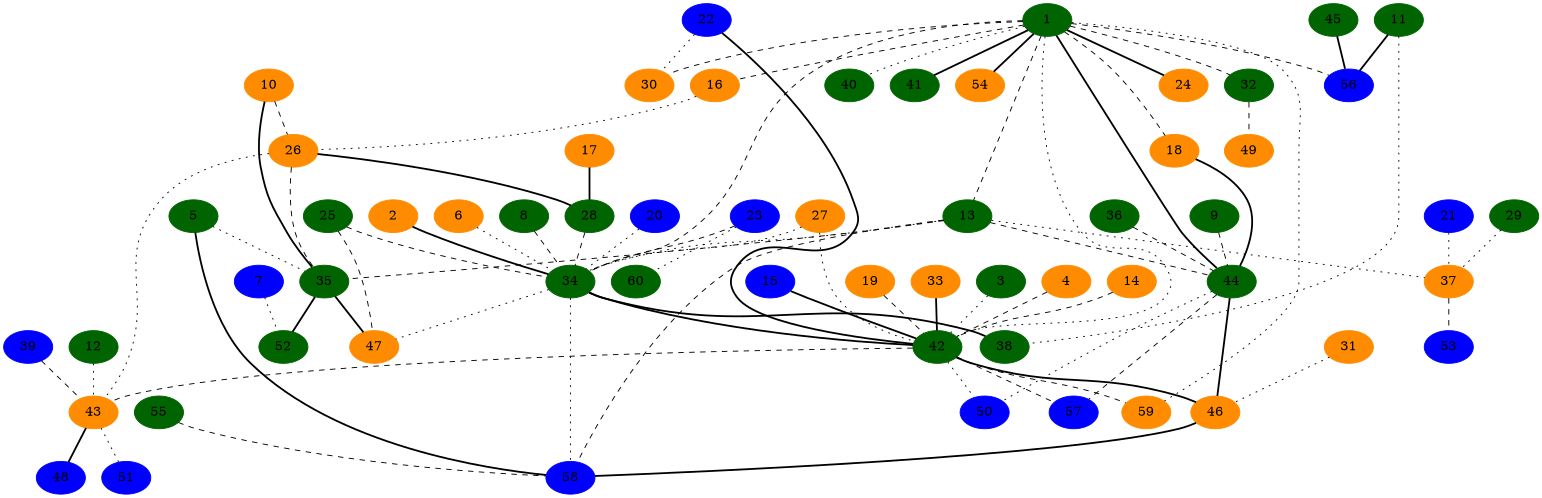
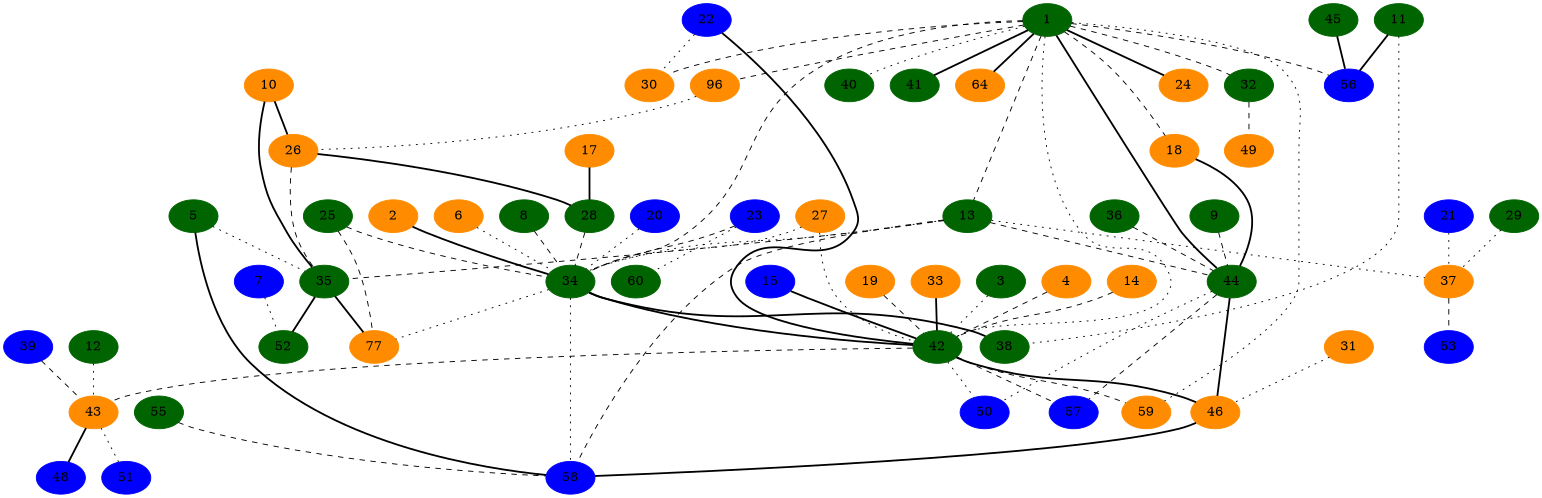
(715, 85) -> (715, 85)
(980, 85) -> (980, 85)
(281, 118) -> (281, 118)
(139, 239) -> none
(374, 347) -> (374, 347)
